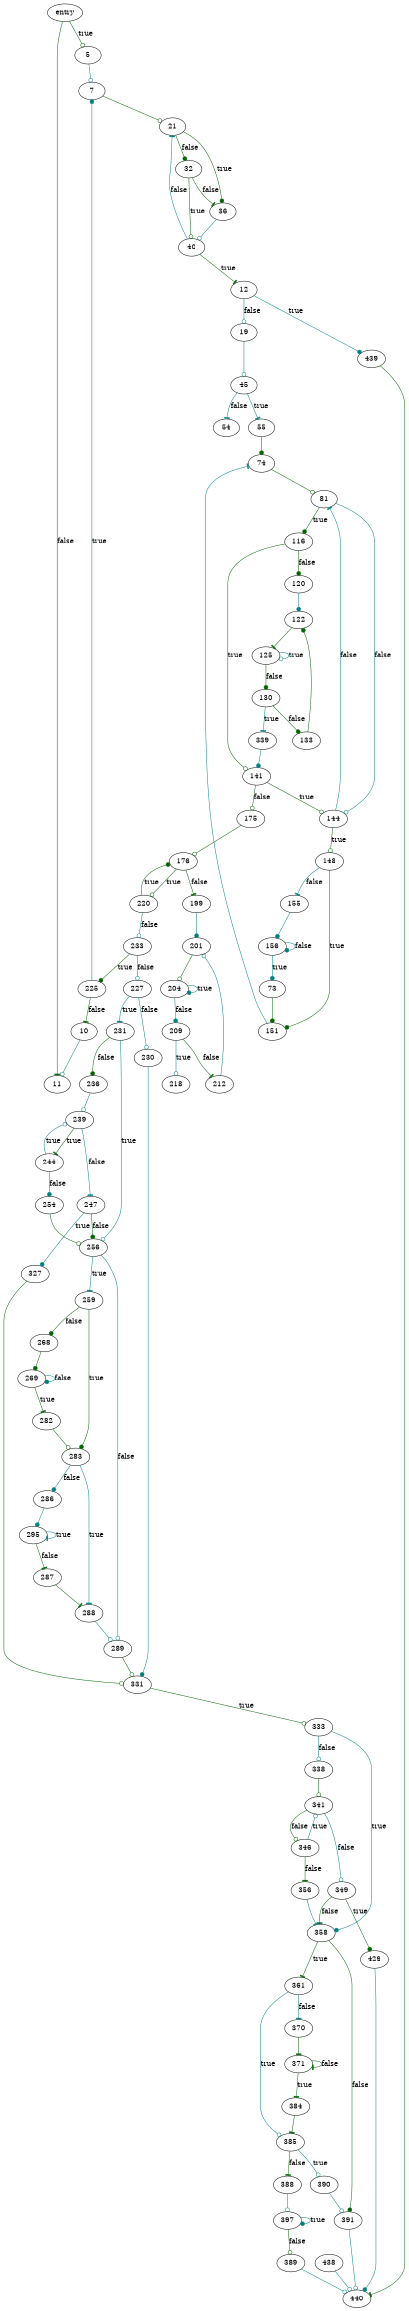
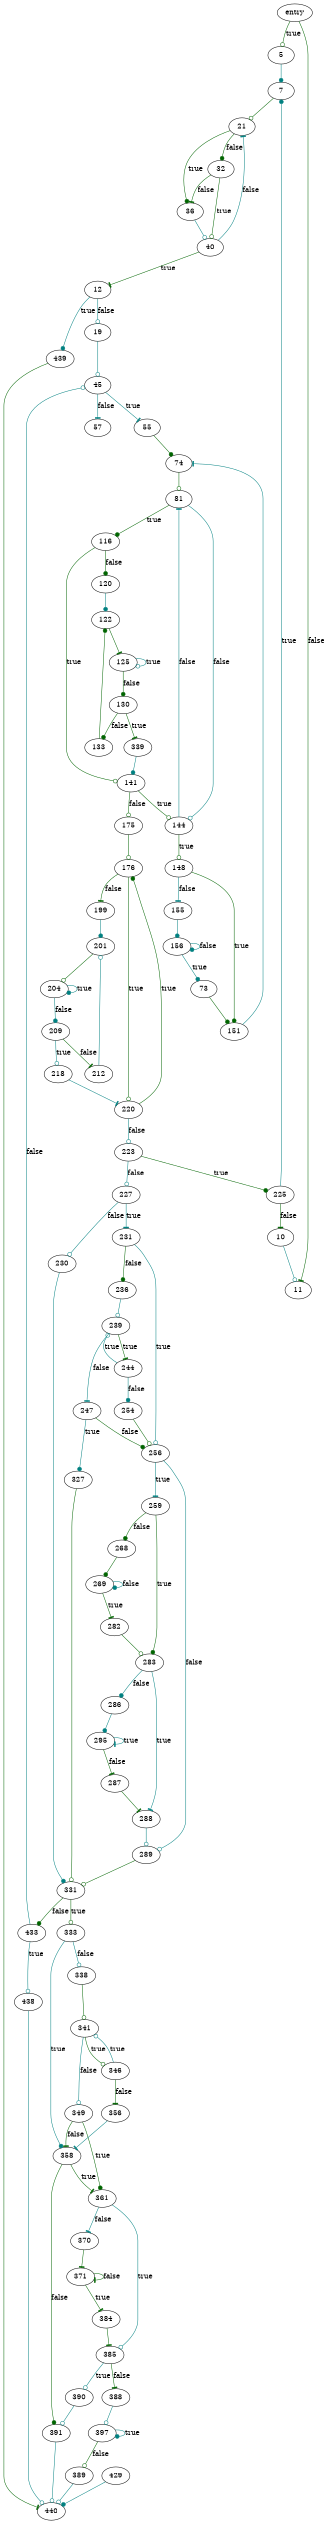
(90, 71) -> (281, 71)
(226, 428) -> (98, 428)
(264, 718) -> (130, 725)
(137, 946) -> (129, 1152)
none -> (92, 1091)
(300, 1827) -> (99, 2050)
(358, 1926) -> (93, 2153)
none -> (32, 1933)
